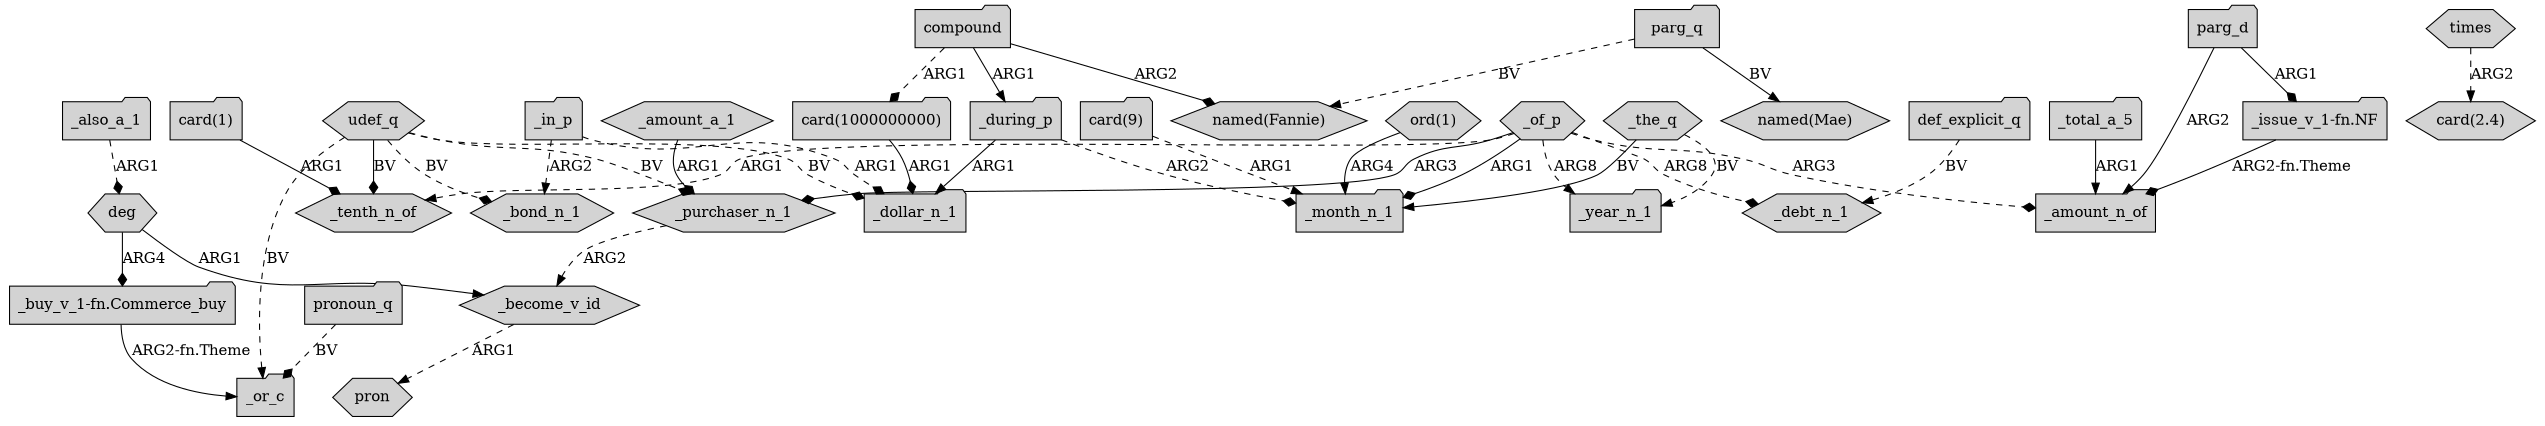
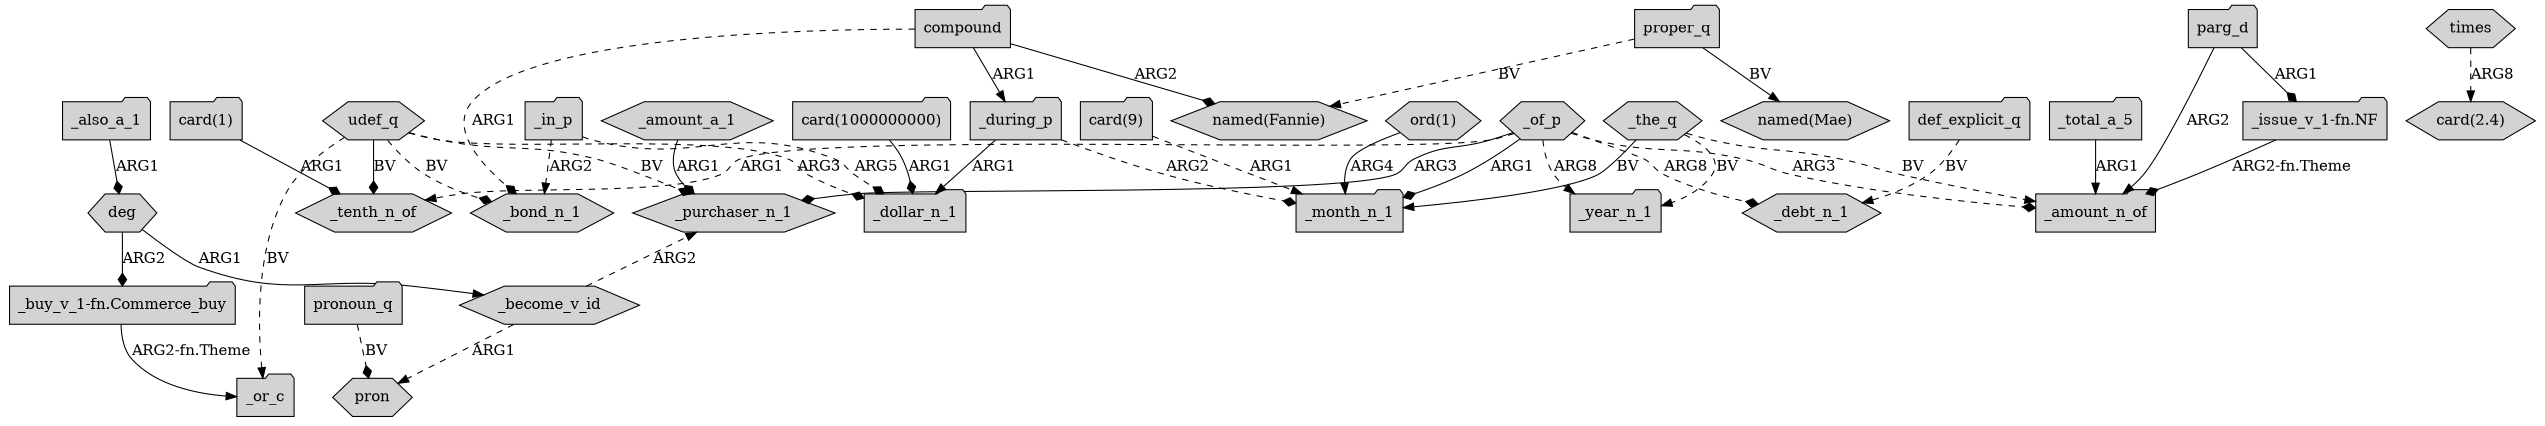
(1677, 29) -> (1677, 29)
(922, 70) -> (638, 46)
(2492, 75) -> (2492, 75)
(113, 161) -> (113, 161)
none -> (1856, 163)
(819, 167) -> (819, 167)
(876, 167) -> (876, 167)
(608, 240) -> (637, 262)
(144, 259) -> (144, 259)
(314, 347) -> (362, 345)
